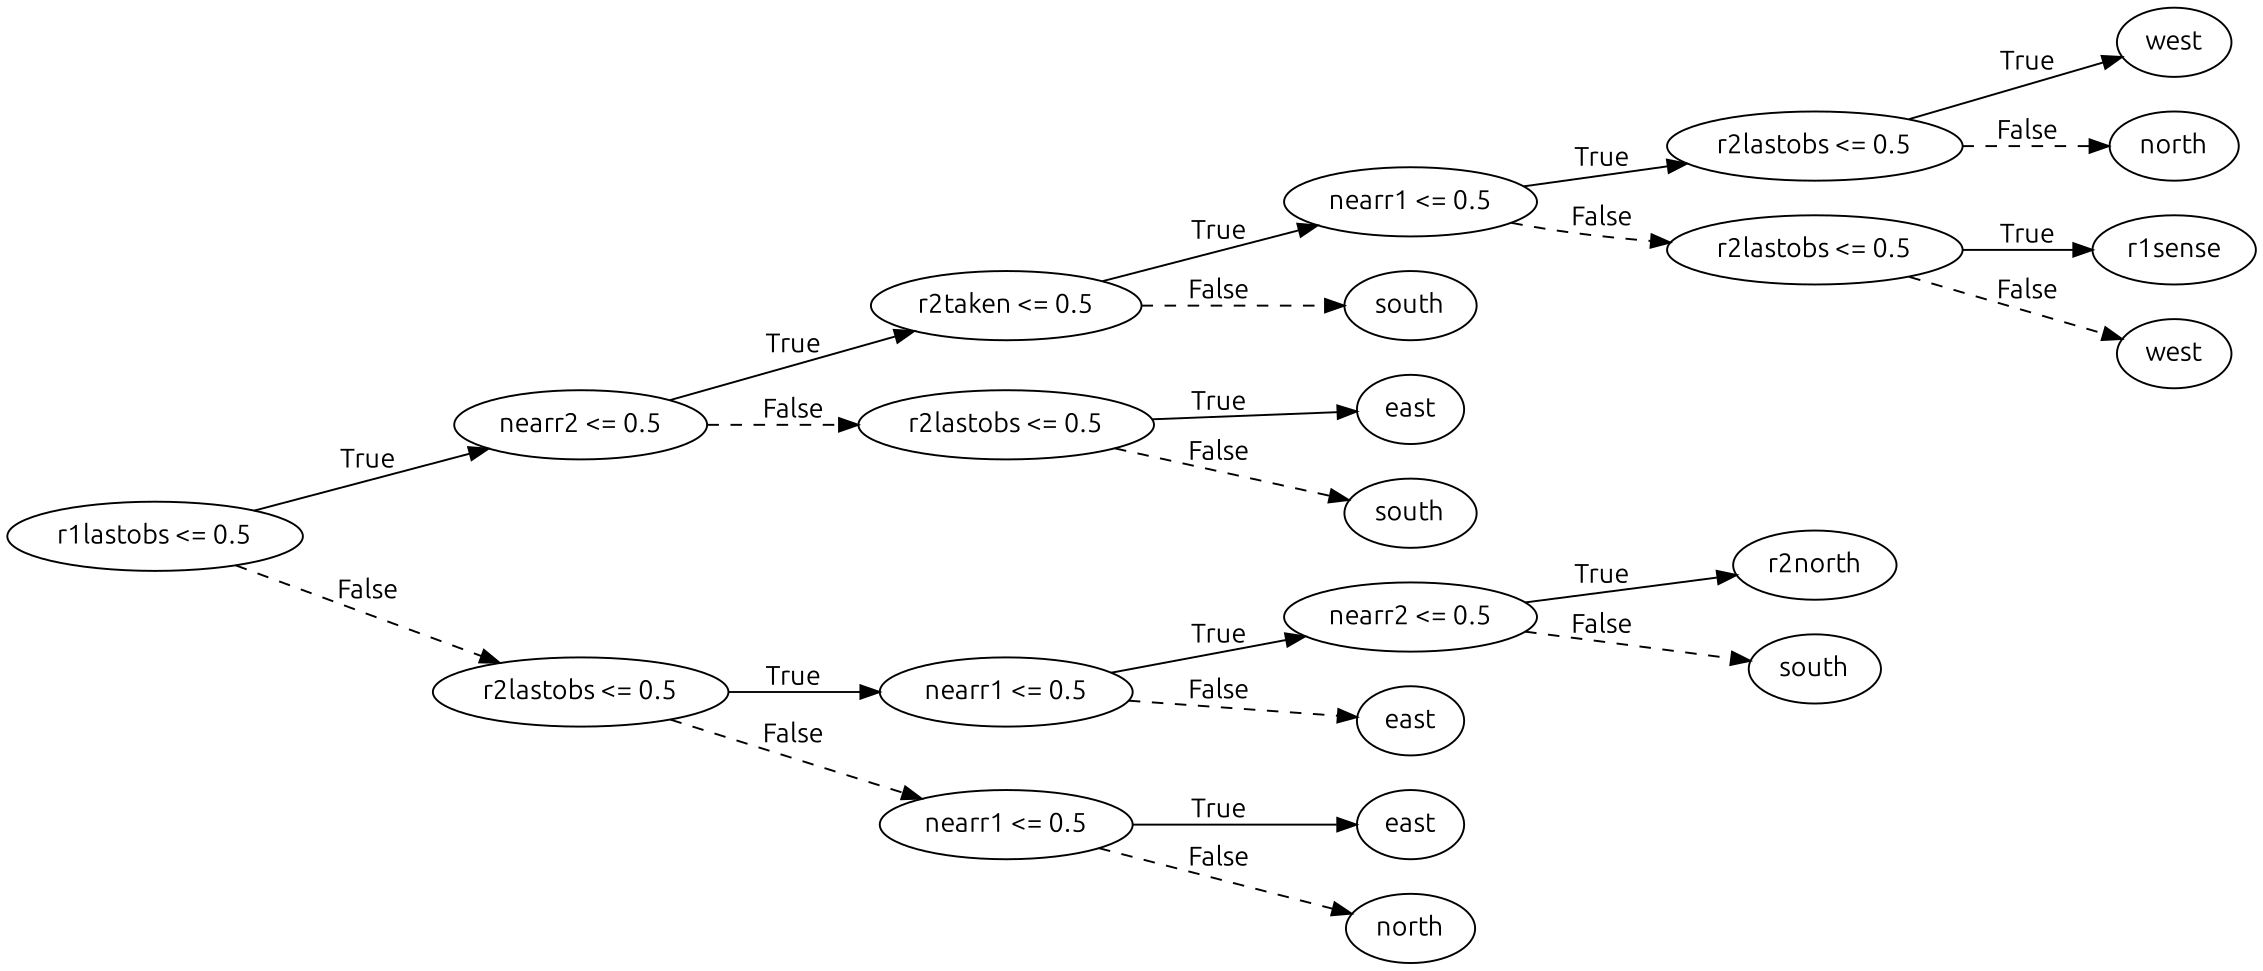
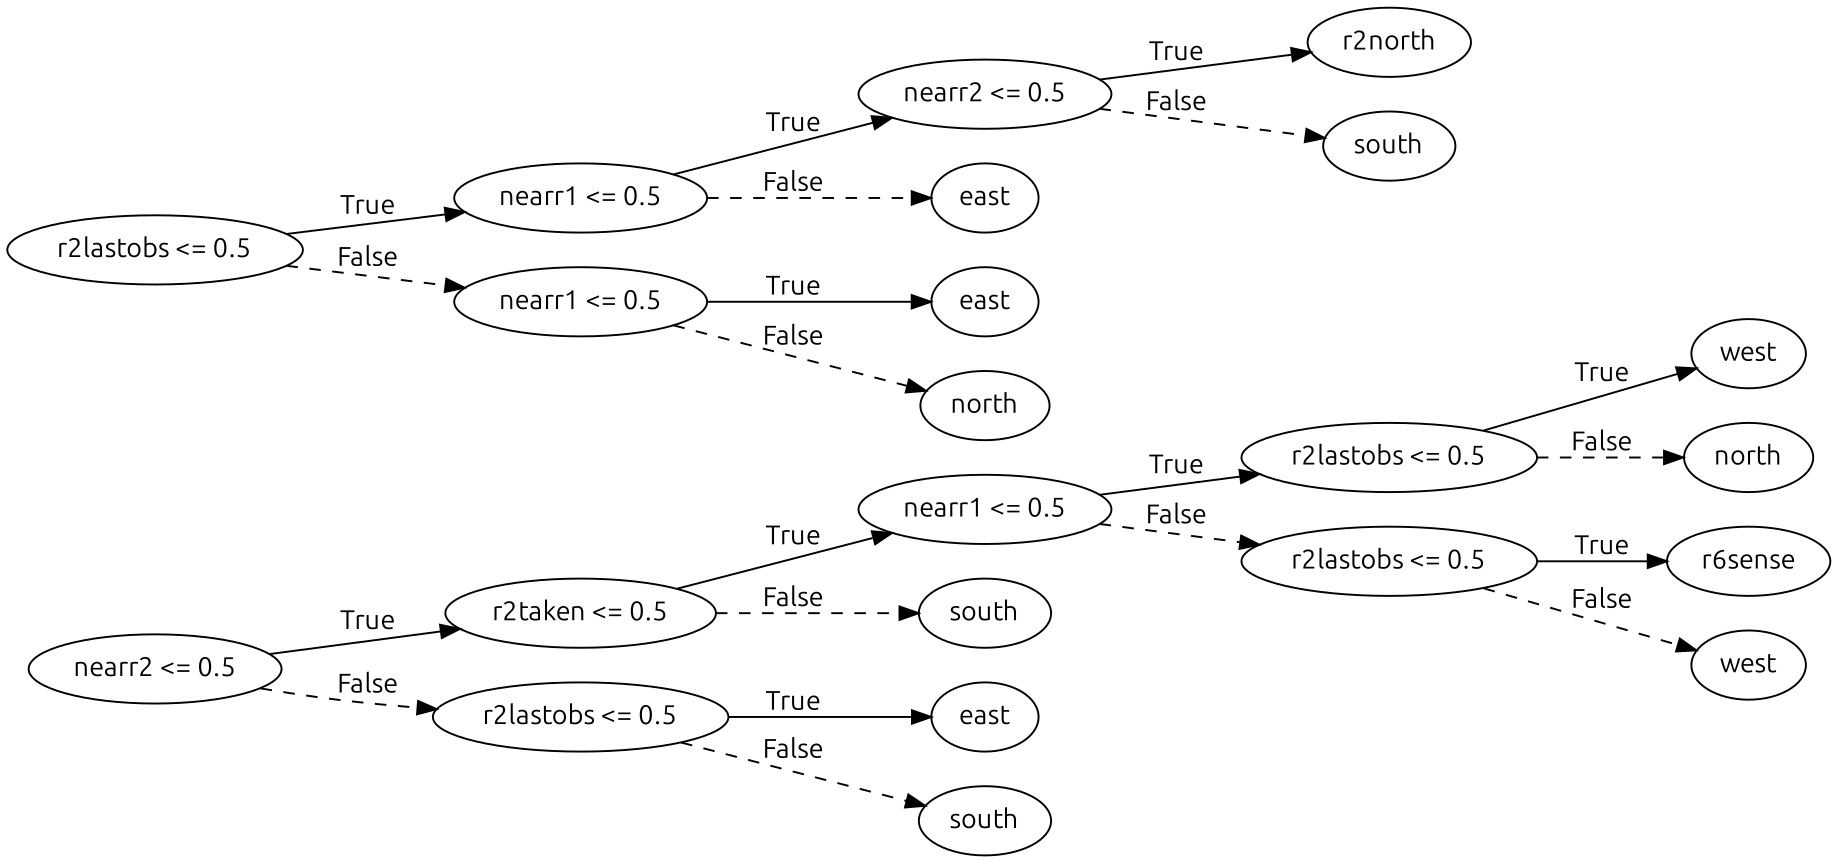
(2174, 250) -> (1749, 561)
(155, 536) -> none
